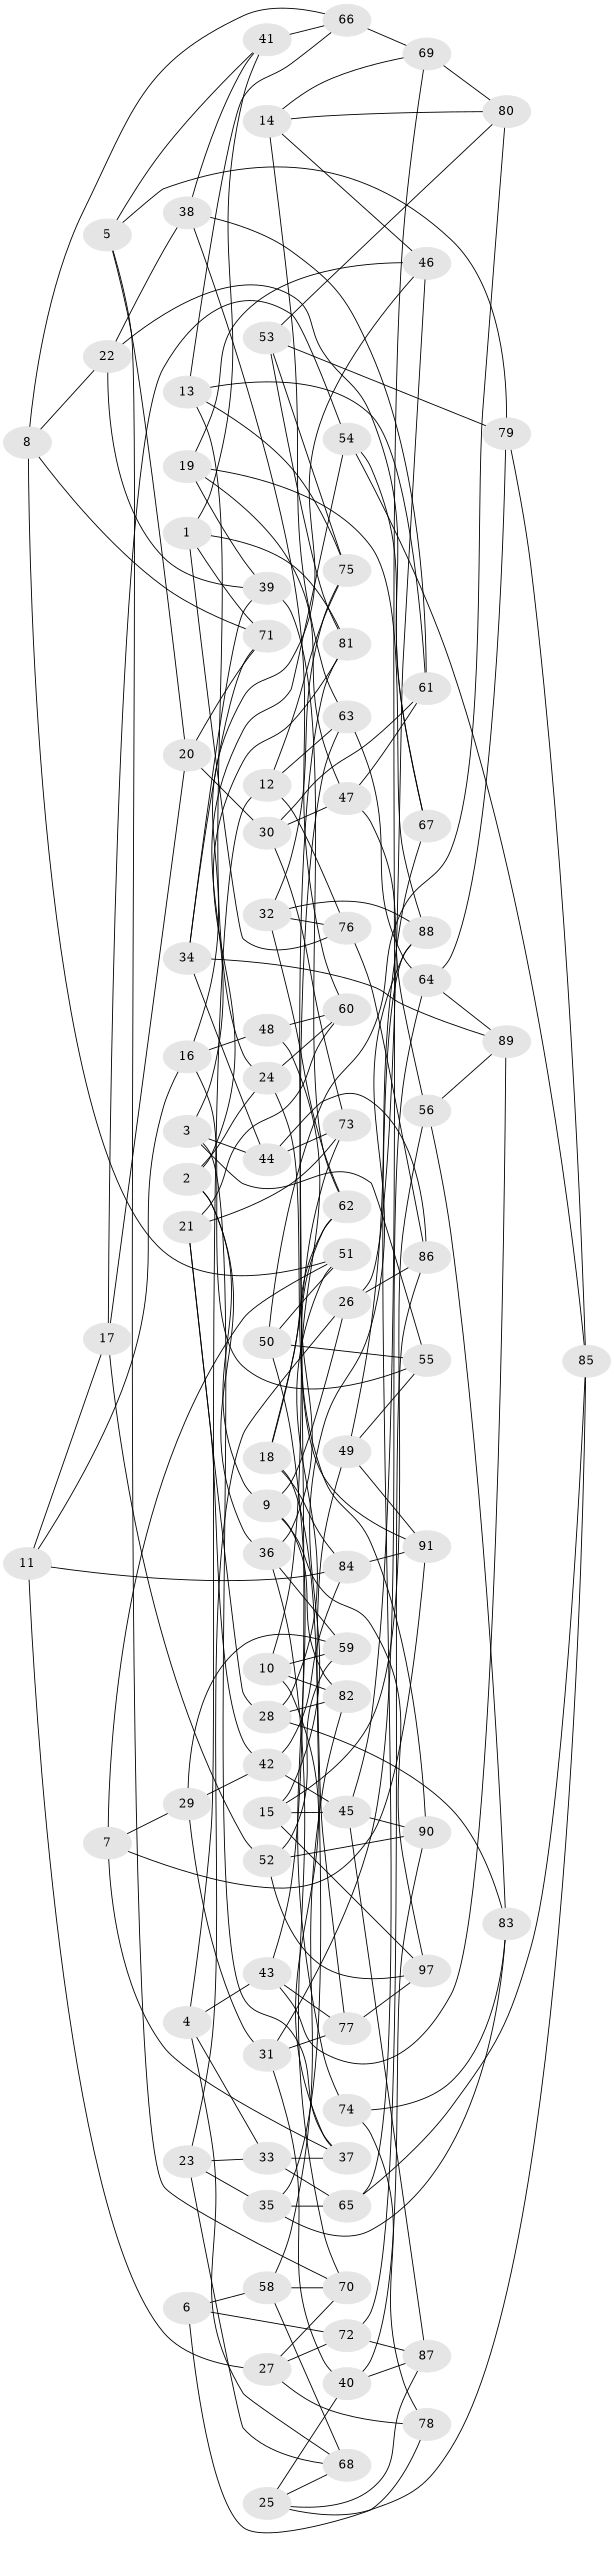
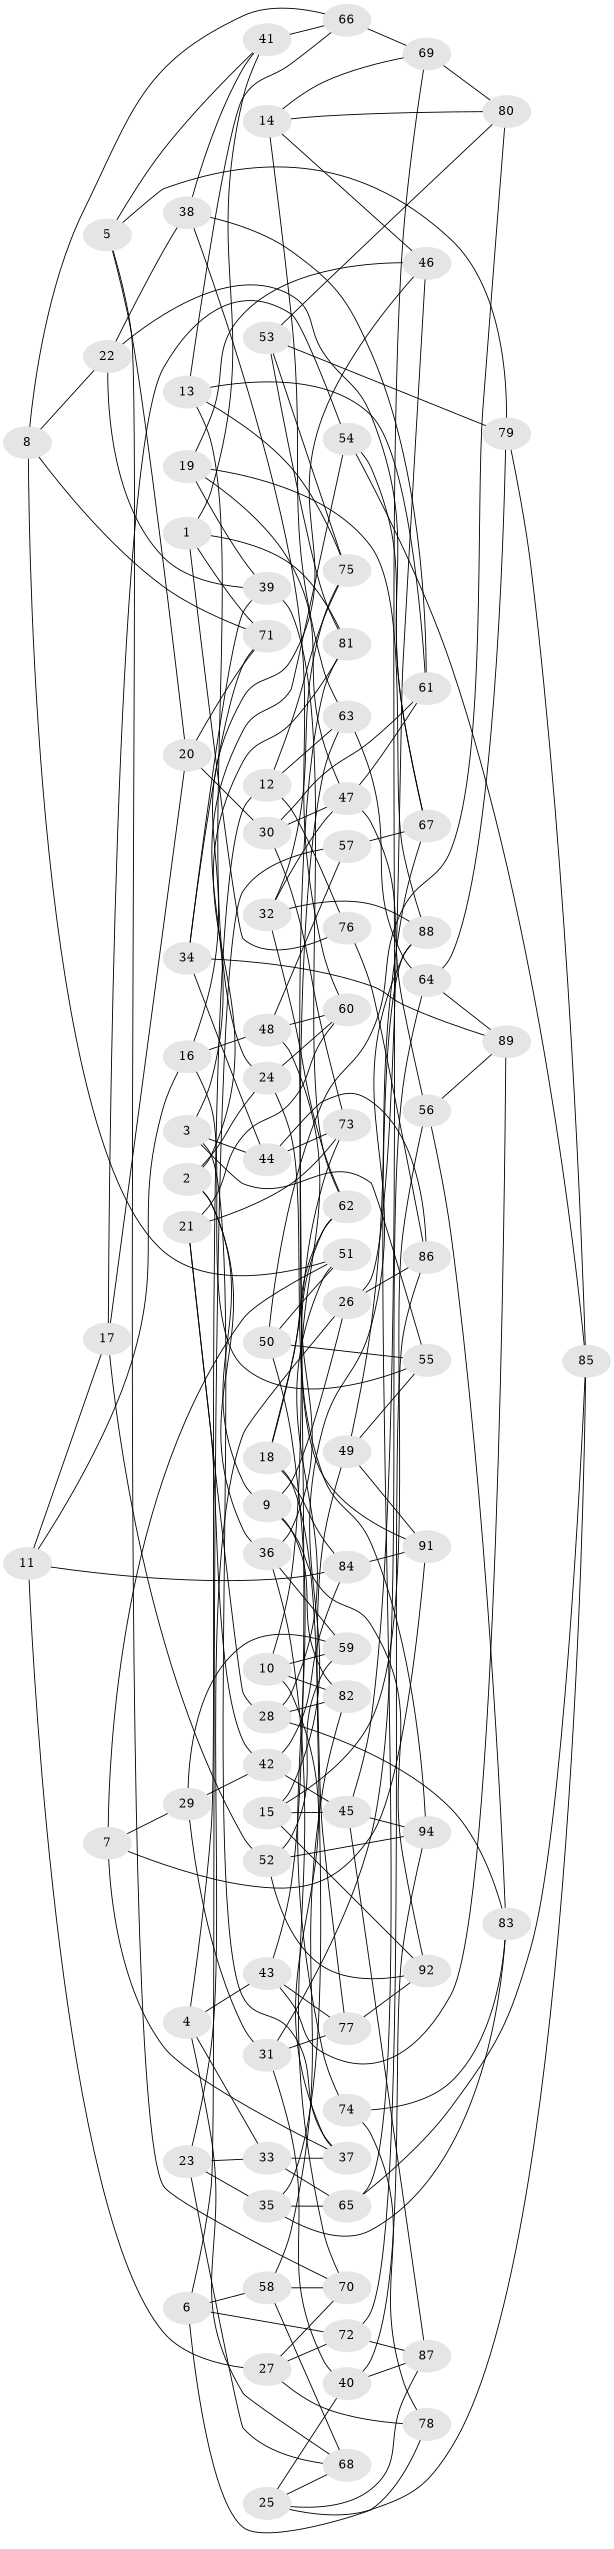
none -> (347, 846)
(307, 921) -> (296, 863)
(427, 1832) -> (427, 1832)
(427, 1971) -> (427, 1971)
